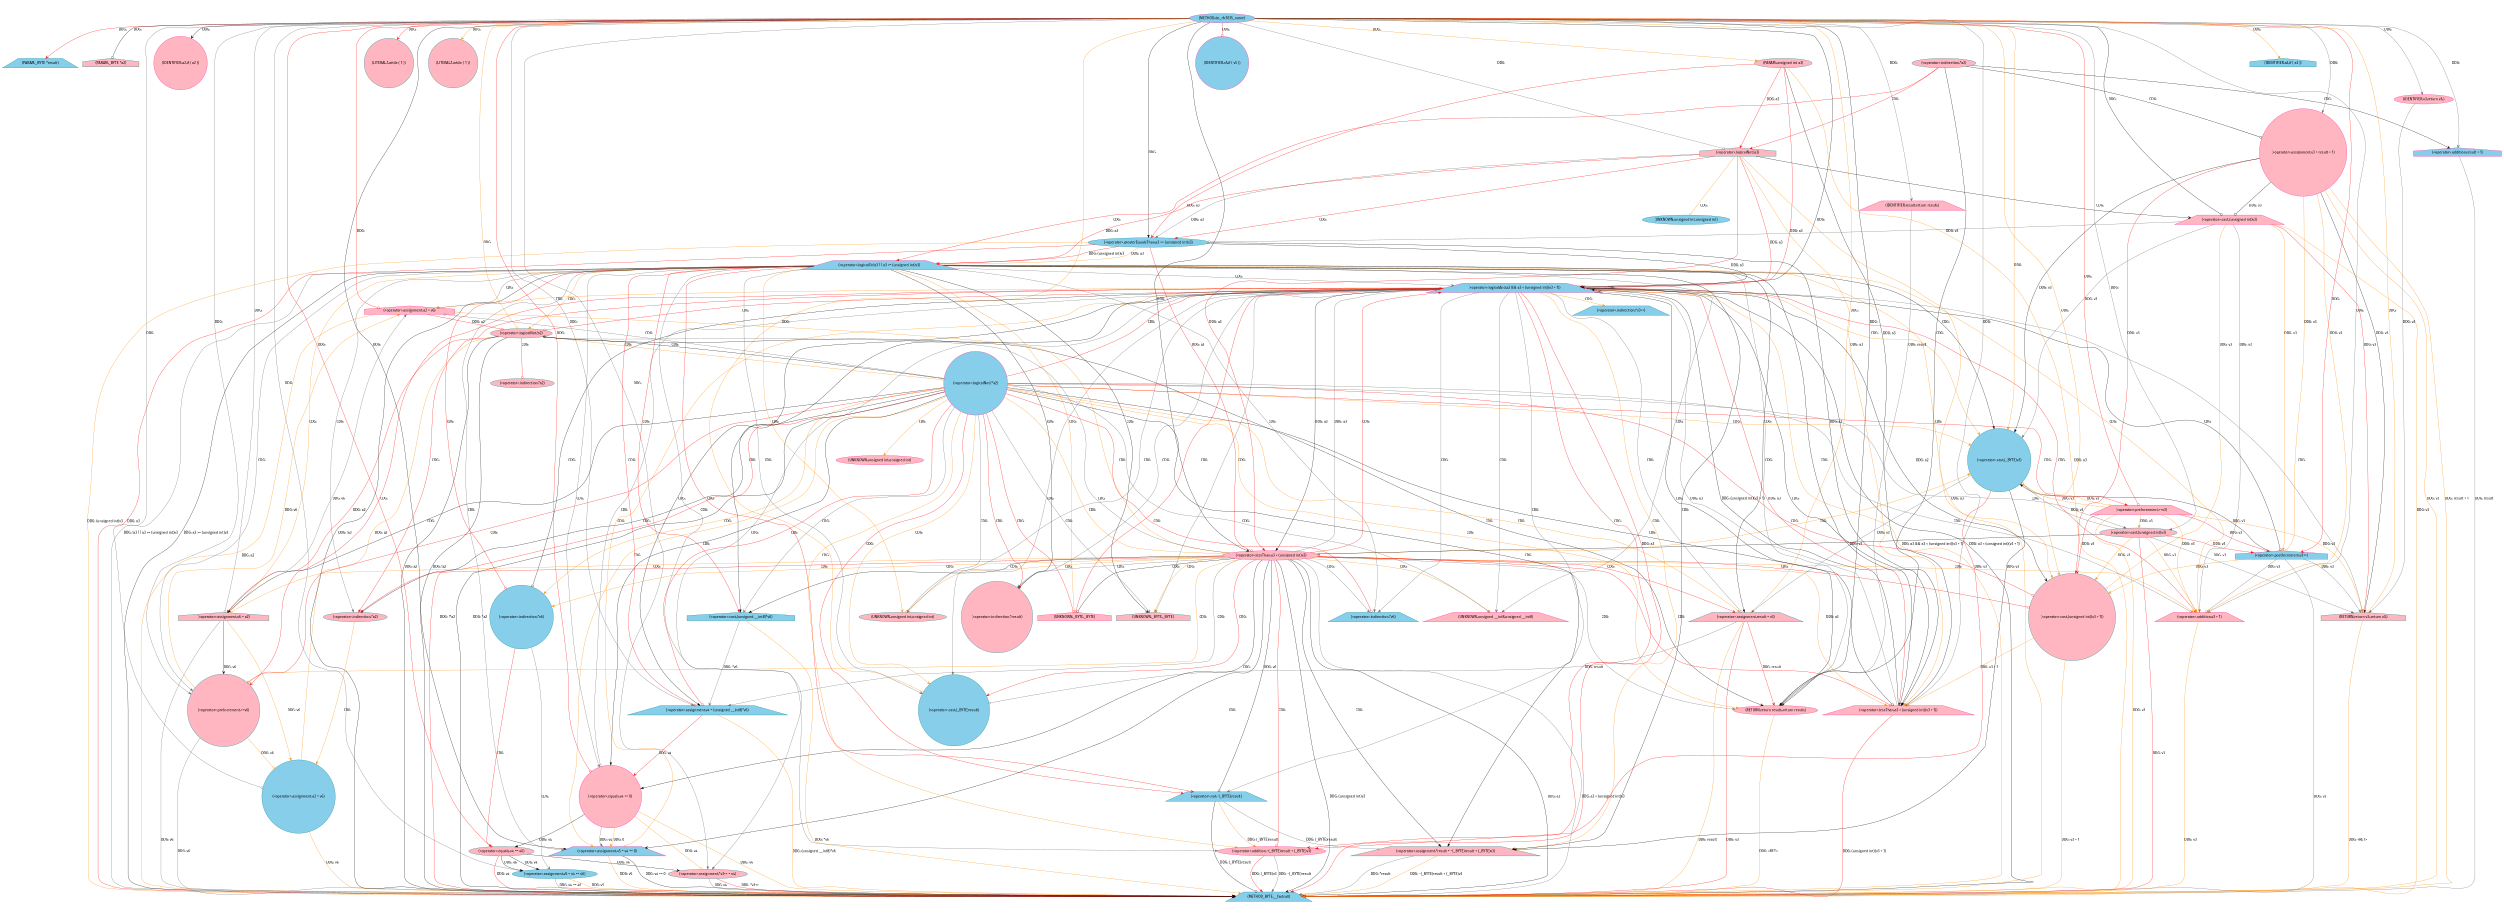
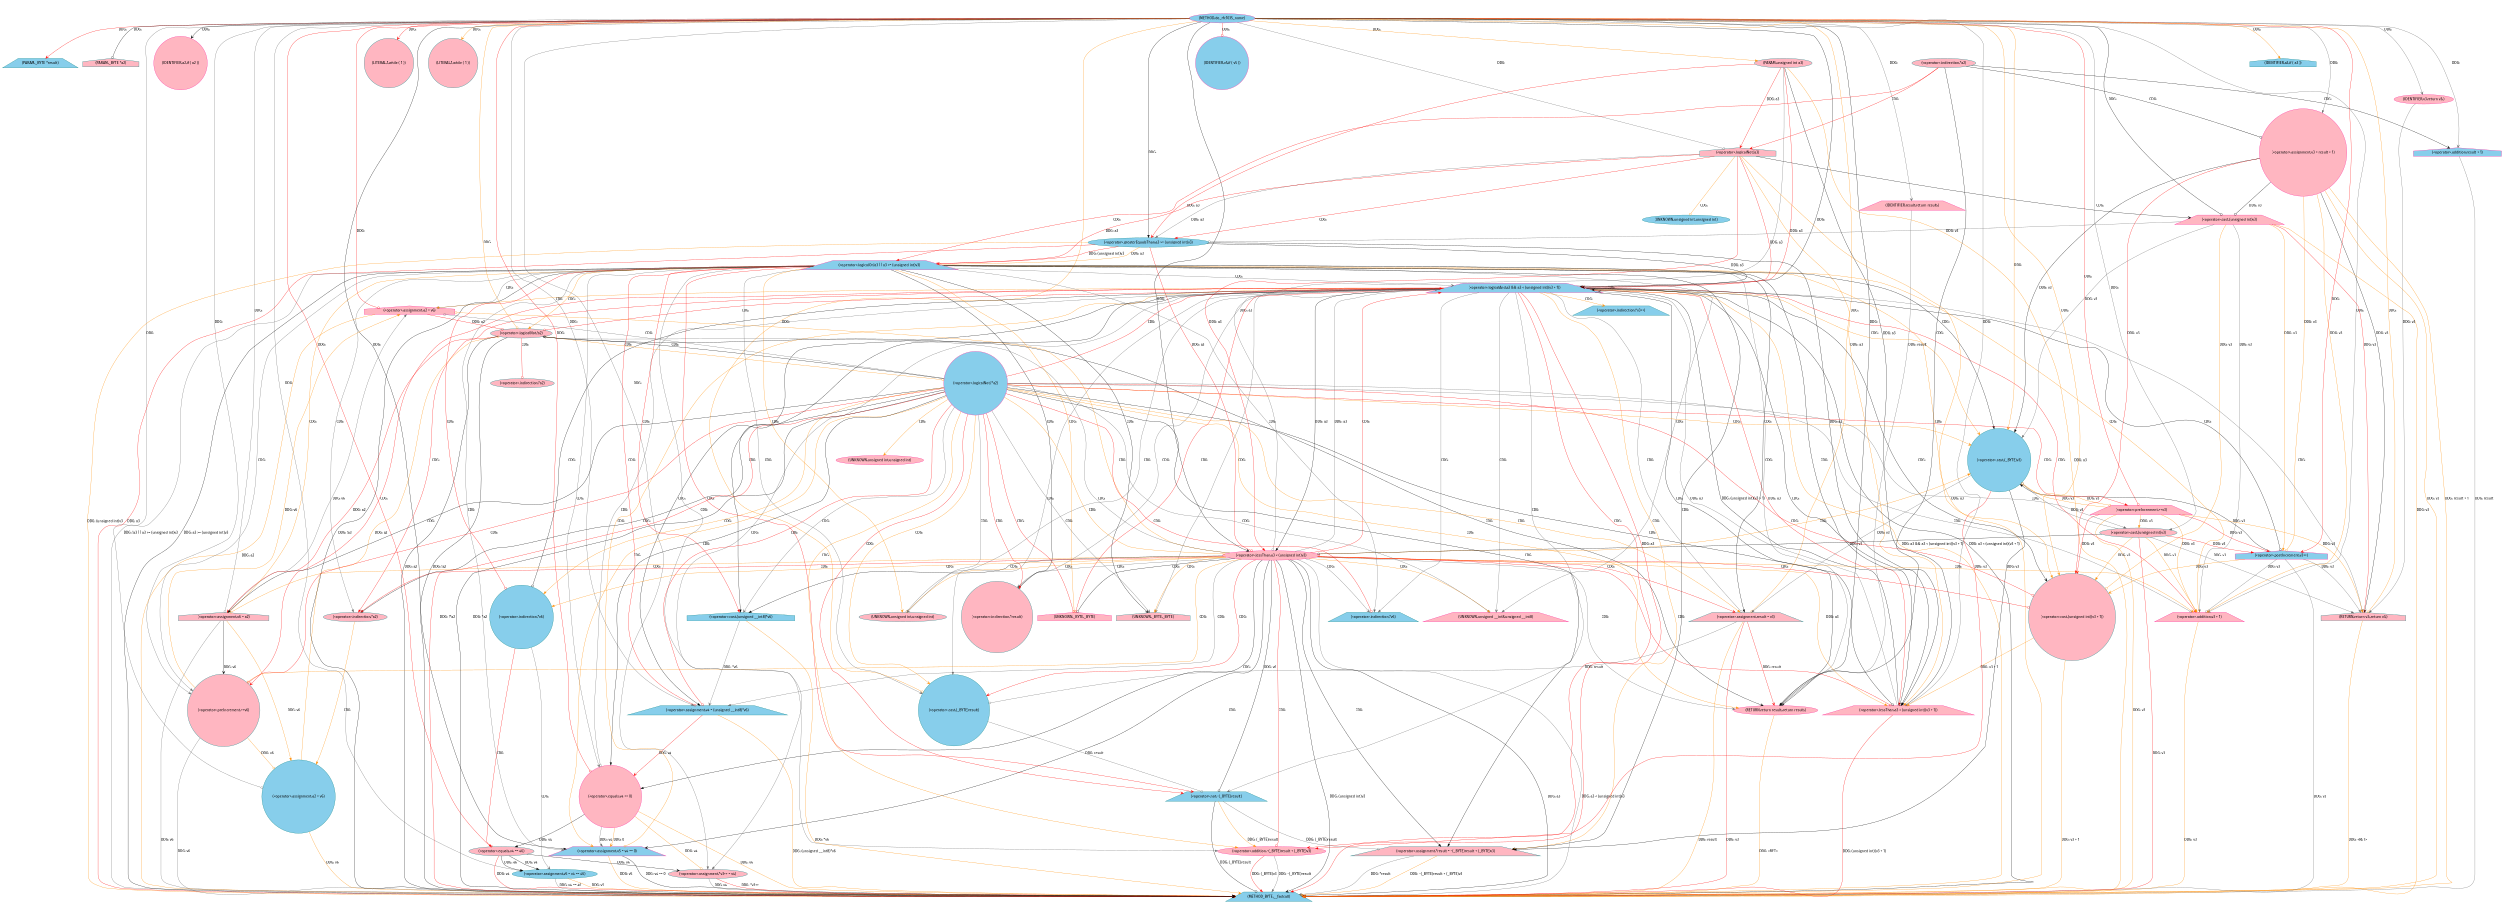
none -> (1472, 282)
(1922, 460) -> (1922, 460)
none -> (1094, 756)
